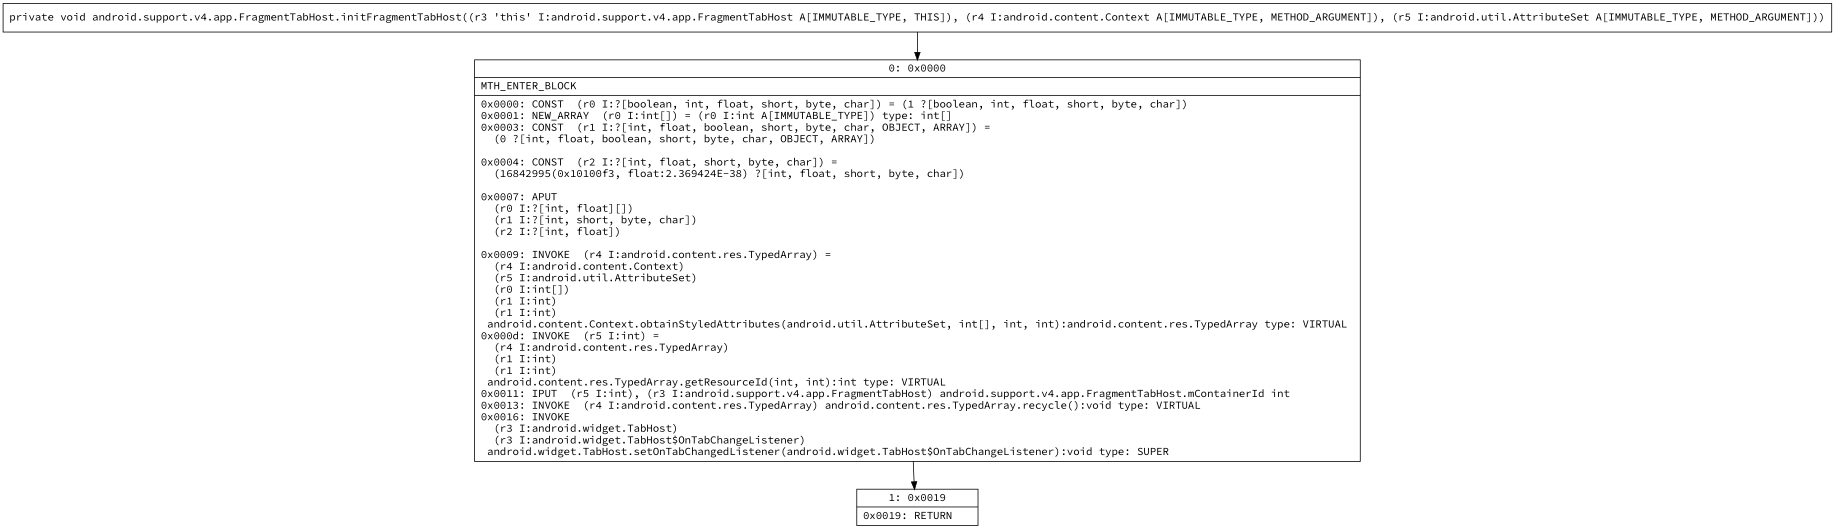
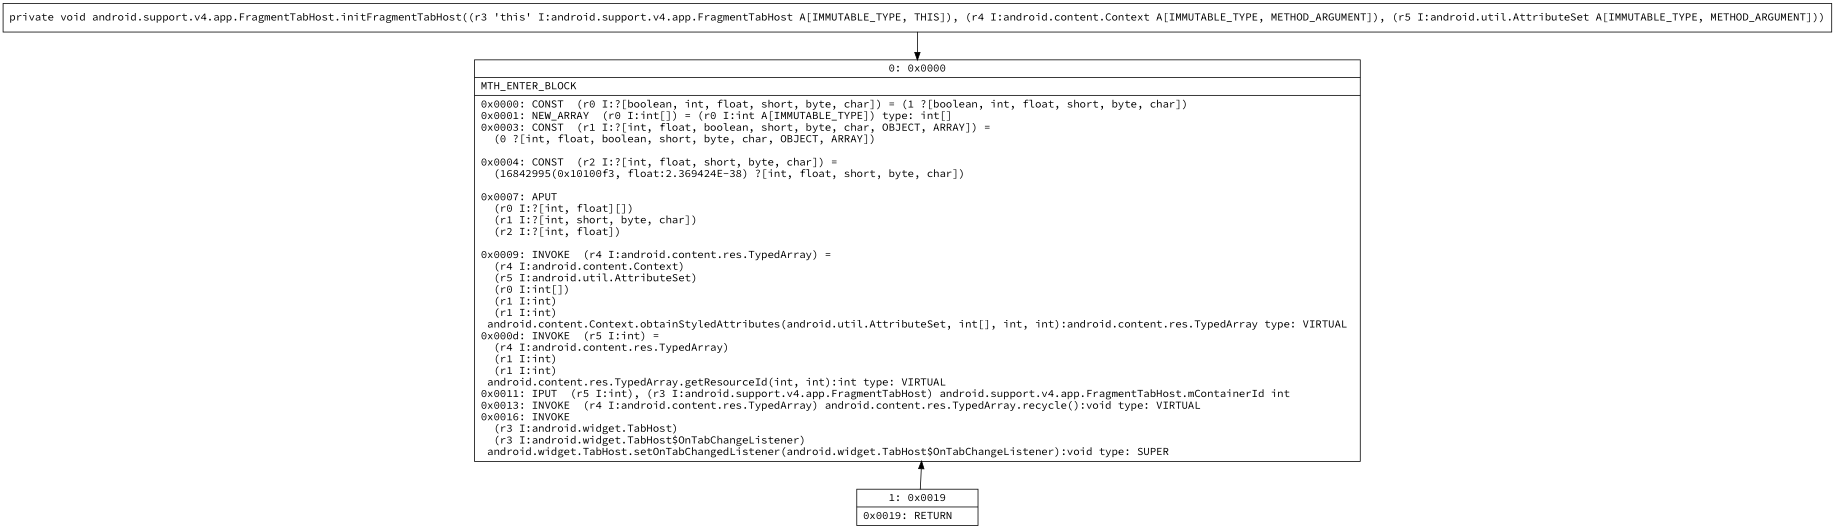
(914, 471) -> (921, 479)
